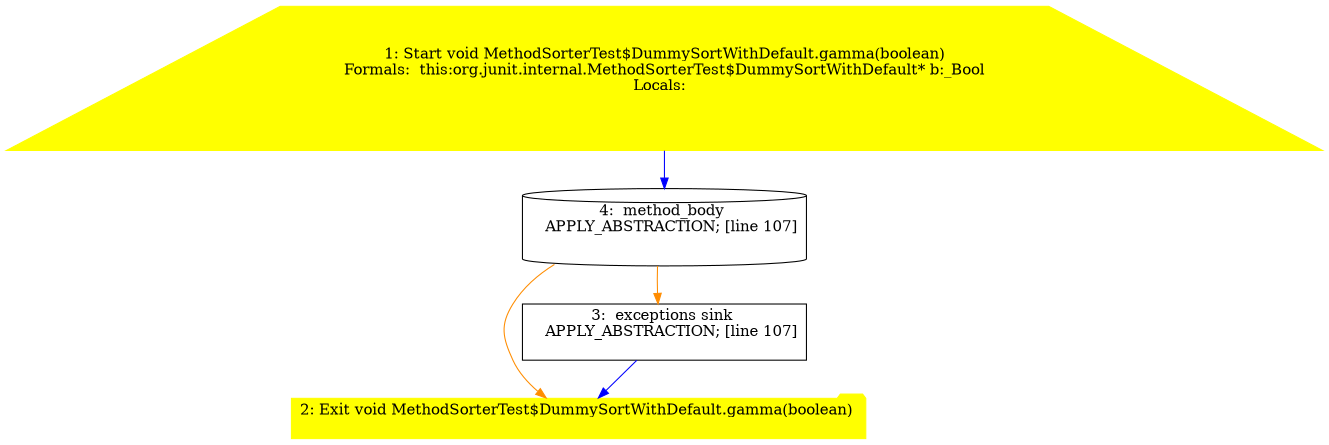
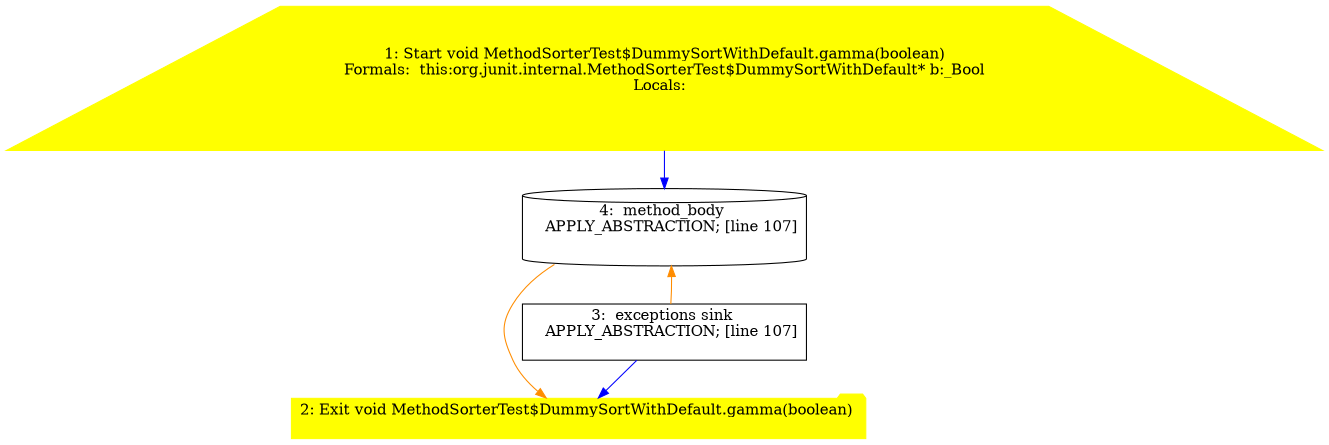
(657, 280) -> (671, 290)
